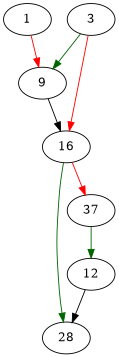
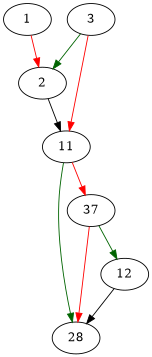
(42, 83) -> (42, 83)
(66, 147) -> (66, 147)
none -> (84, 270)
